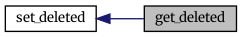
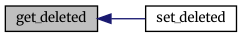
(127, 19) -> (128, 19)
